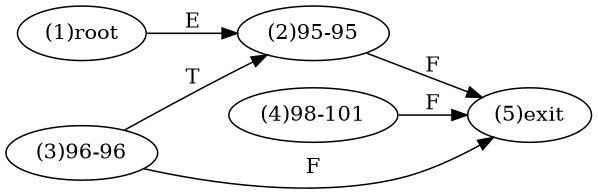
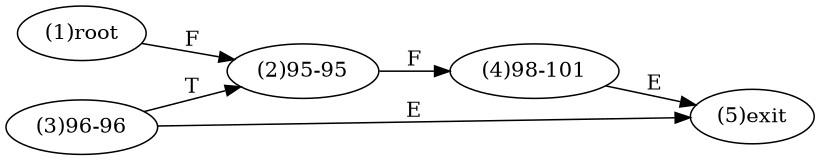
(193, 22) -> (192, 40)
(417, 73) -> (407, 71)
(433, 104) -> (655, 84)
(313, 167) -> (414, 111)
